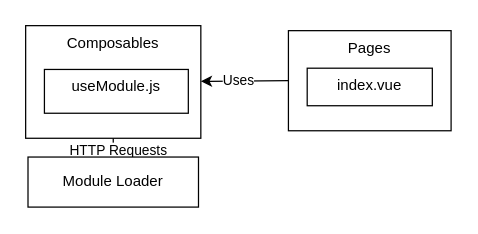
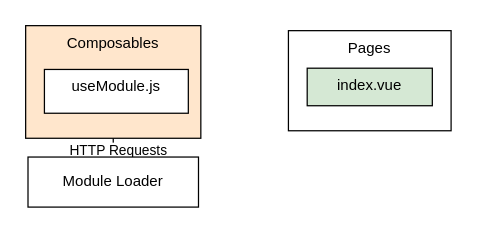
(113, 43) -> (113, 43)
(249, 81) -> none
(369, 87) -> (369, 87)
